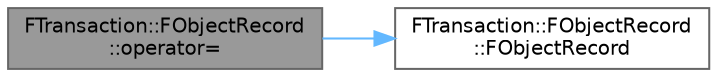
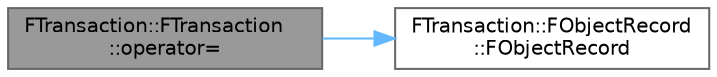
(165, 39) -> (165, 39)
